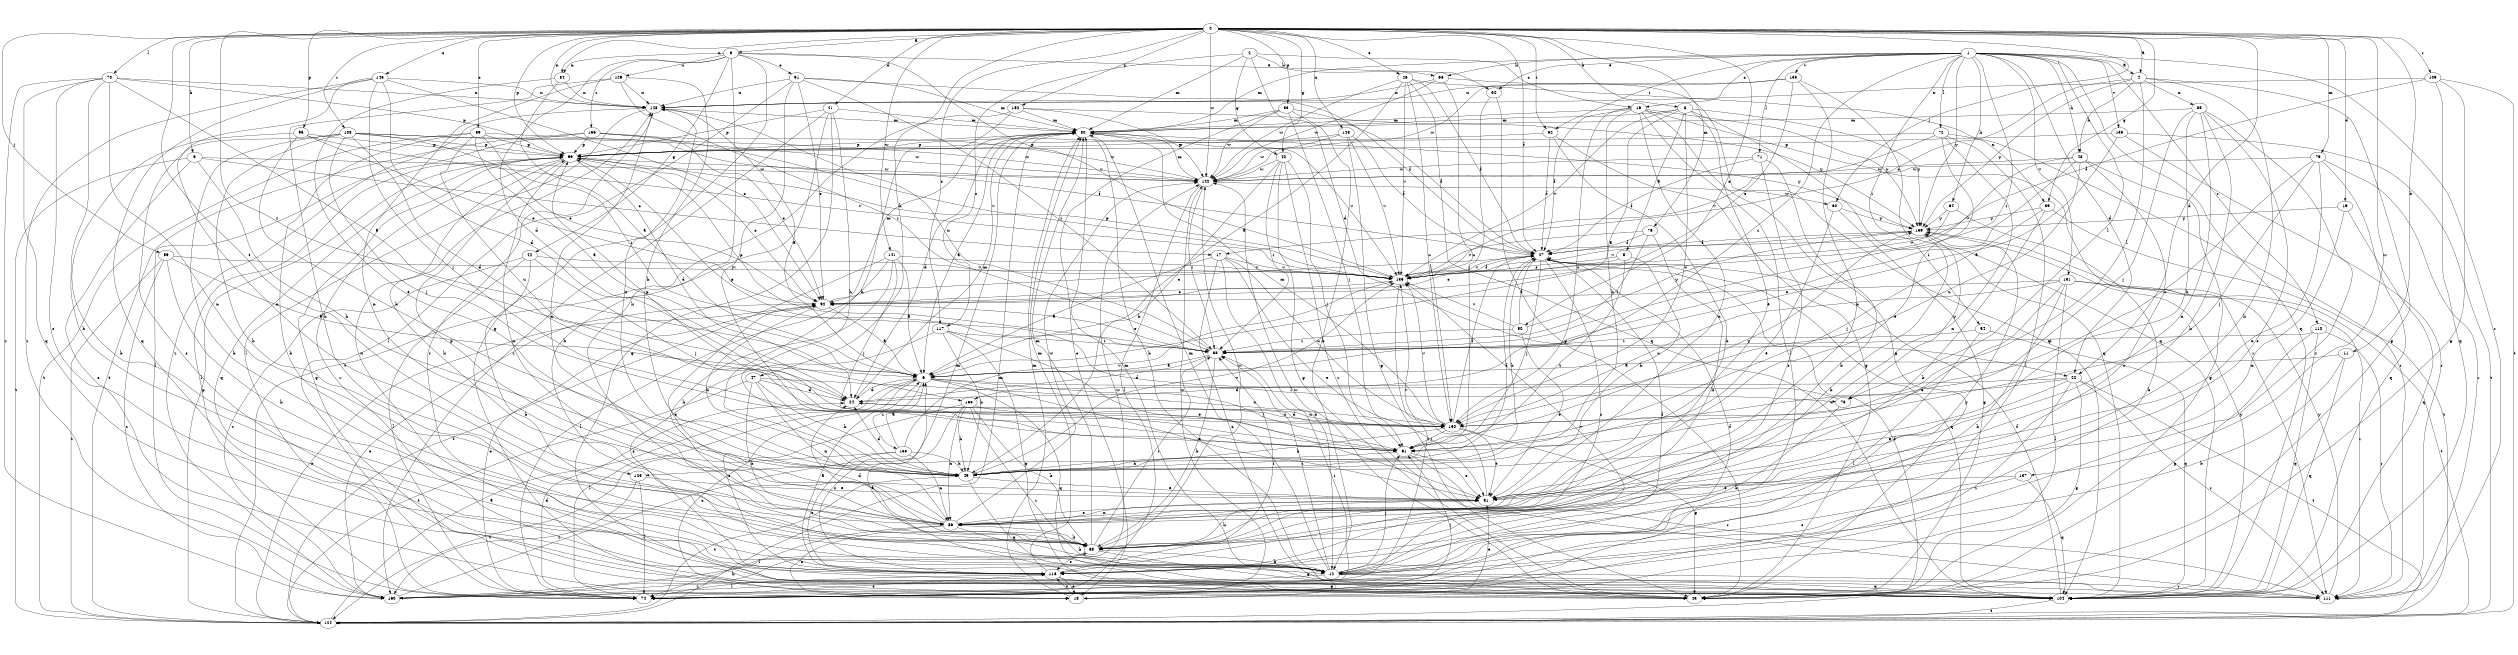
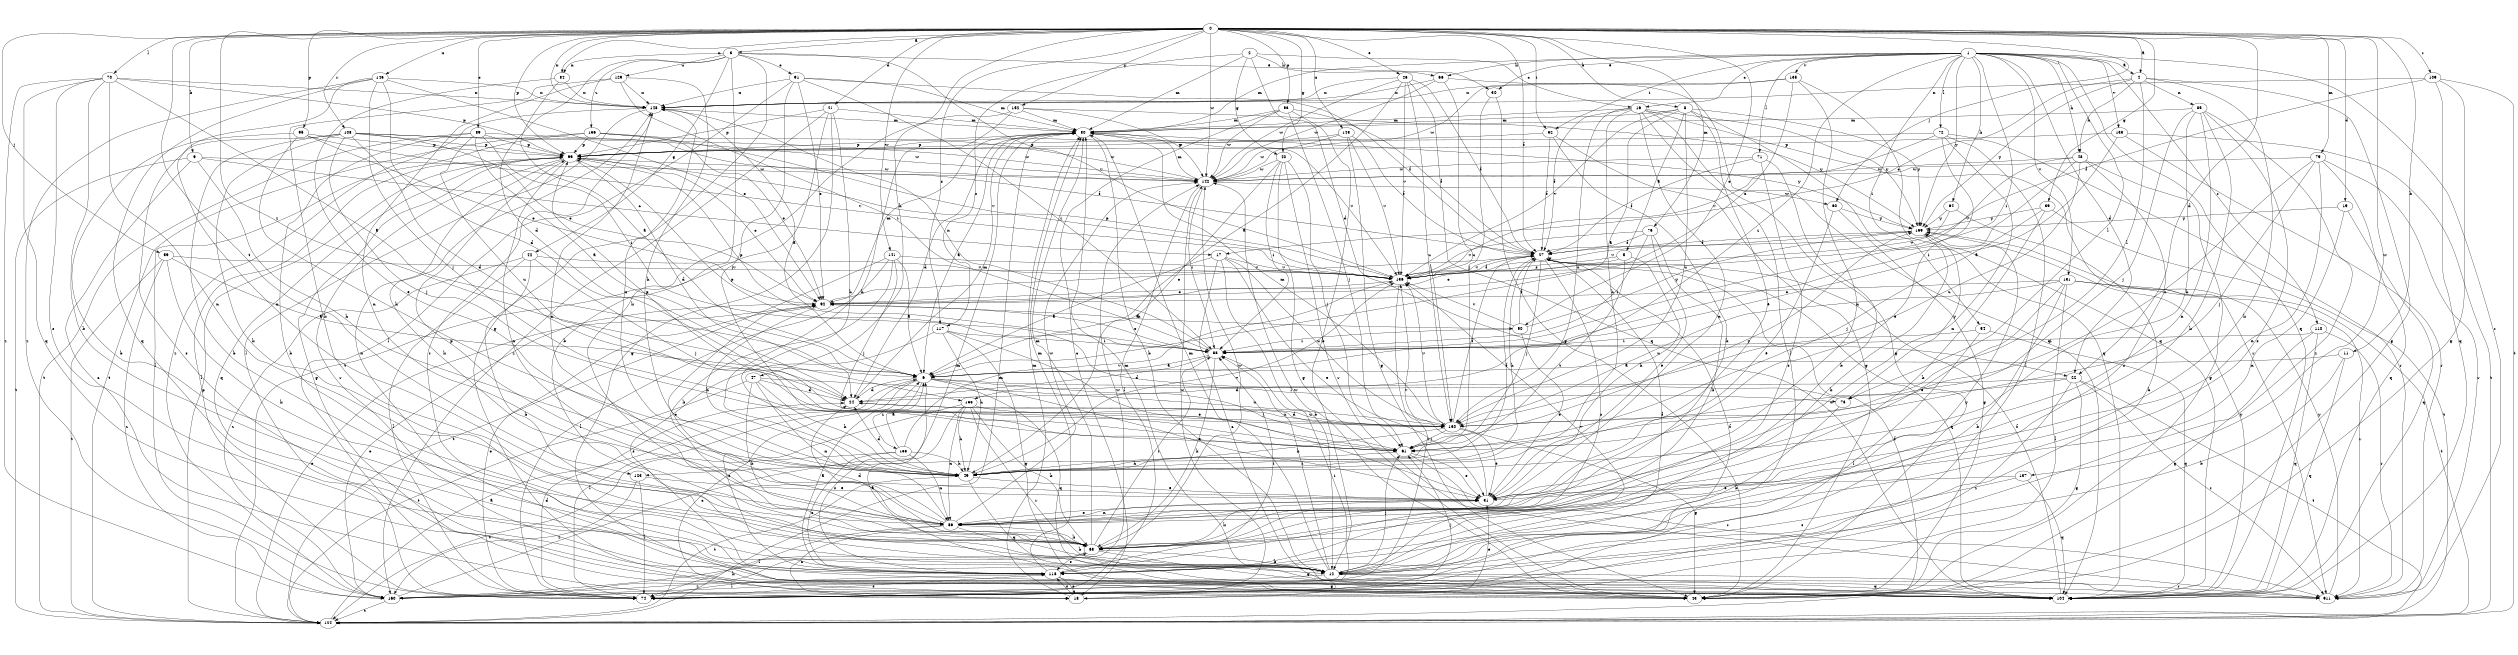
(1742, 101) -> (1033, 103)
(876, 336) -> (1170, 320)
(1787, 462) -> (1635, 389)
(2327, 599) -> (2327, 599)
(1197, 622) -> (361, 610)
